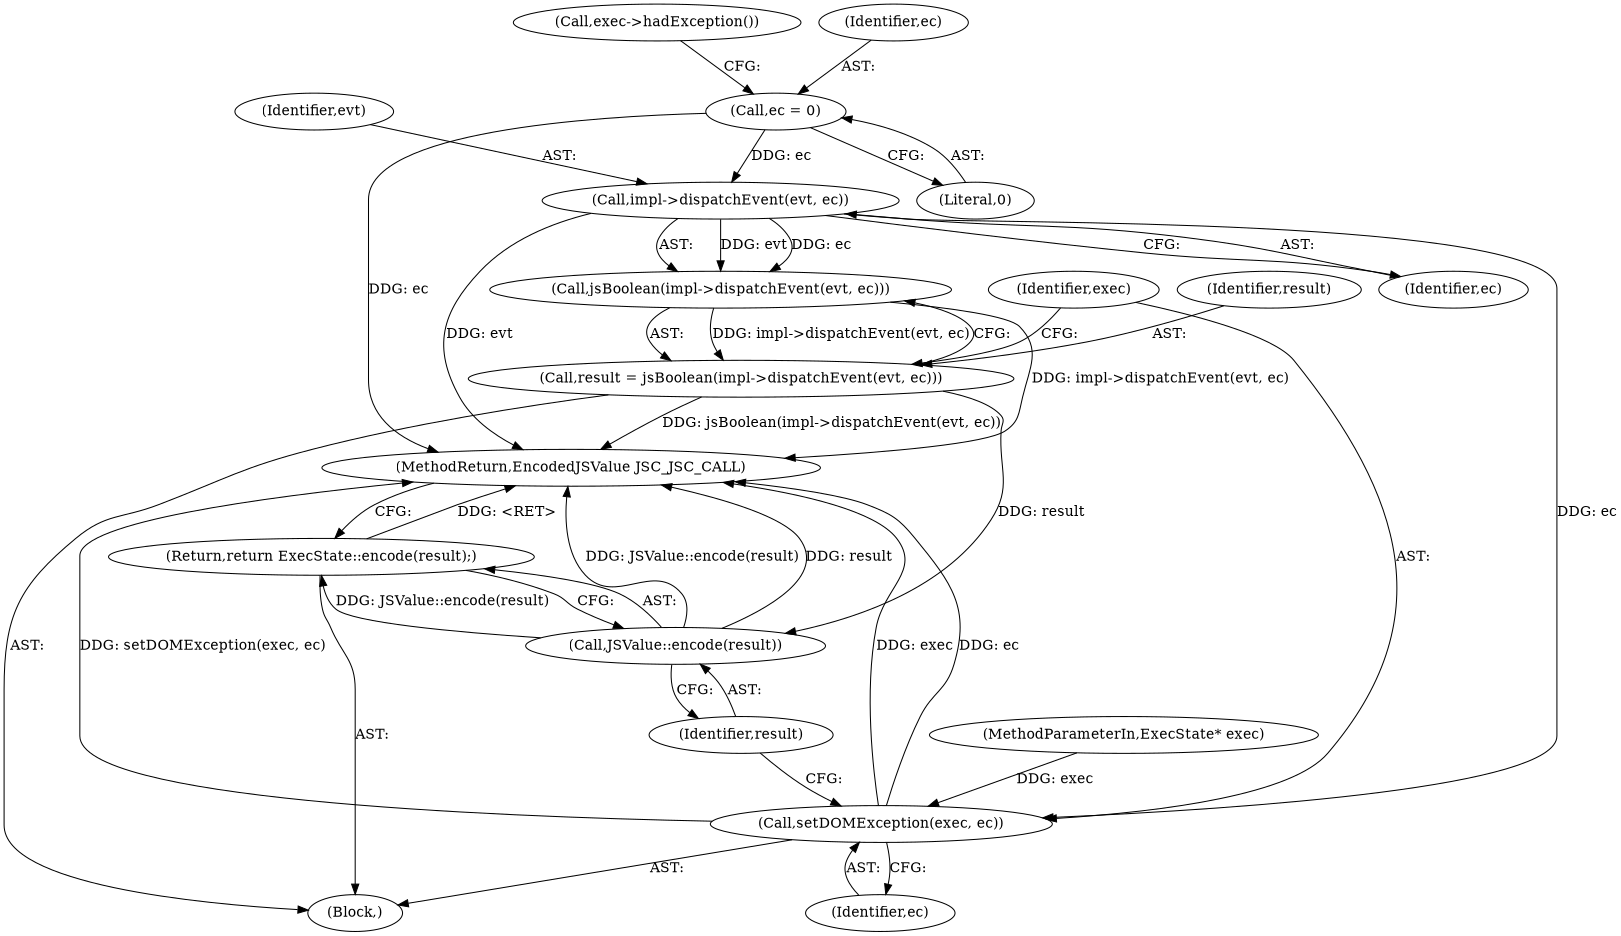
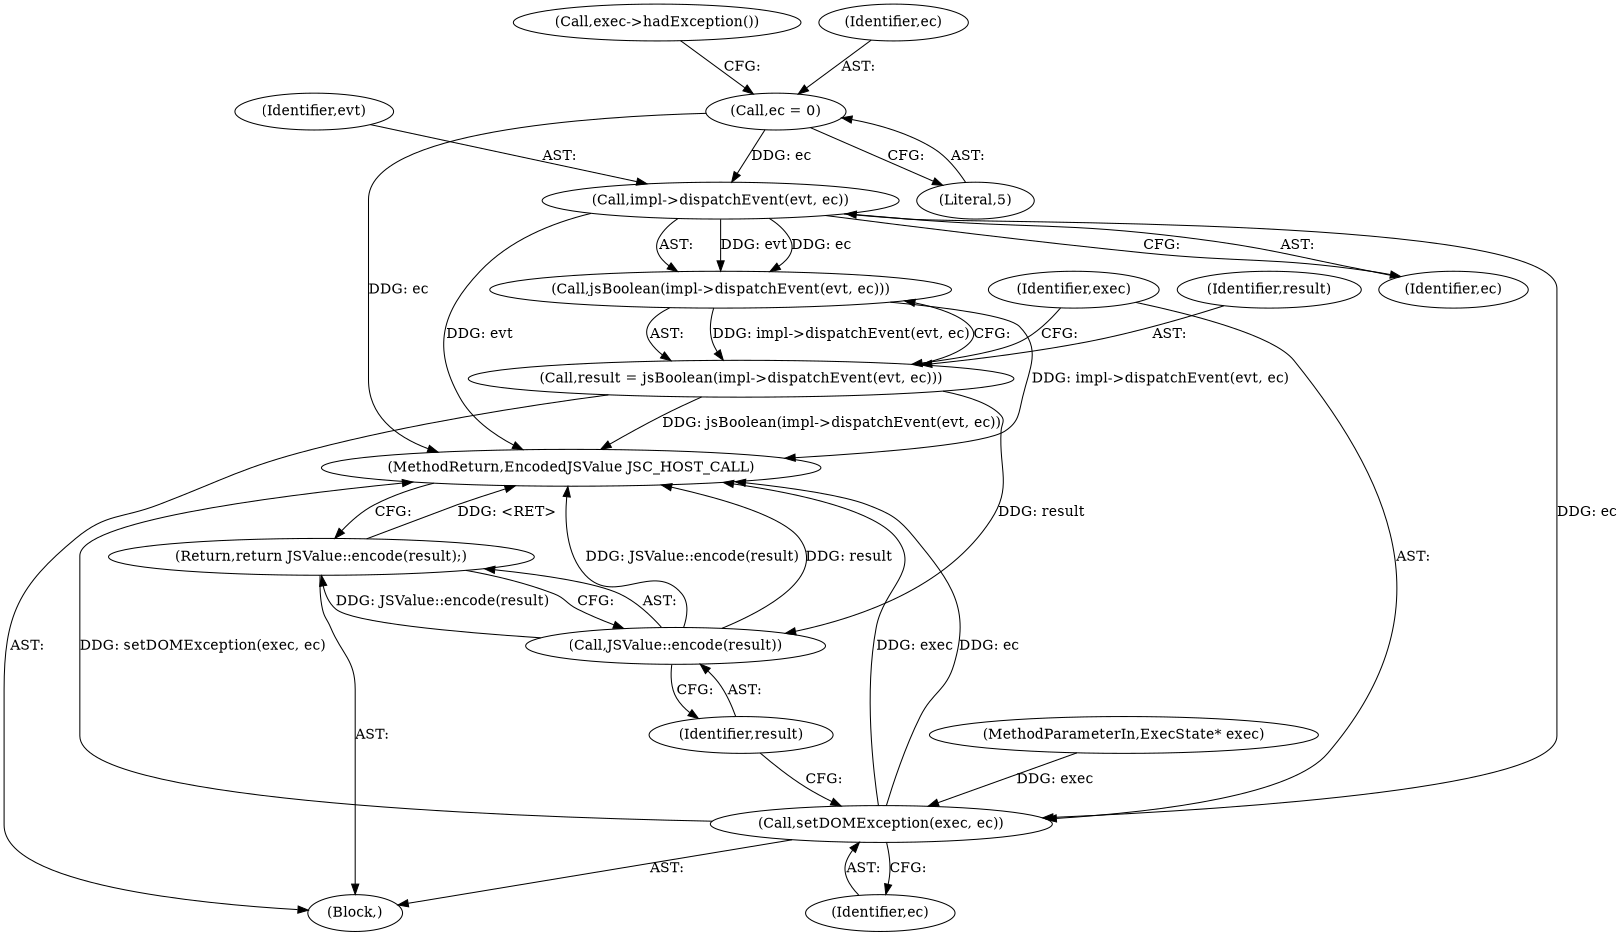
(976, 201) -> (976, 201)
(571, 468) -> (571, 468)
(321, 557) -> (321, 557)
